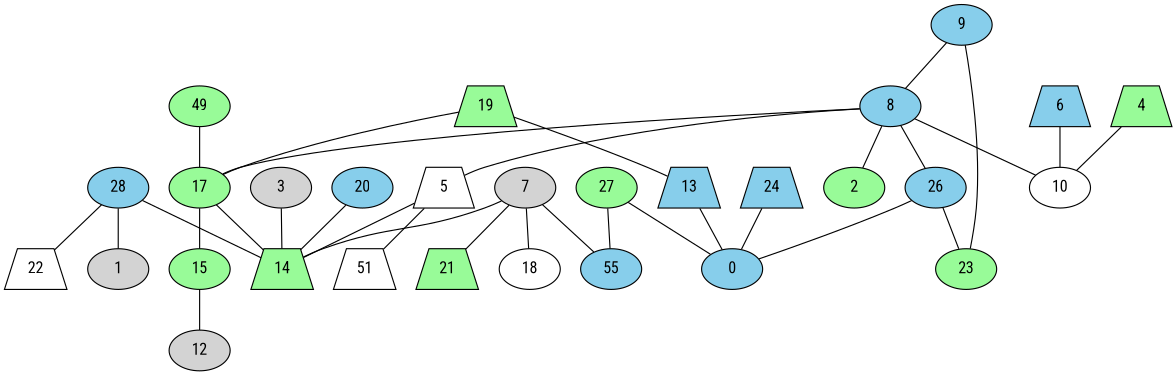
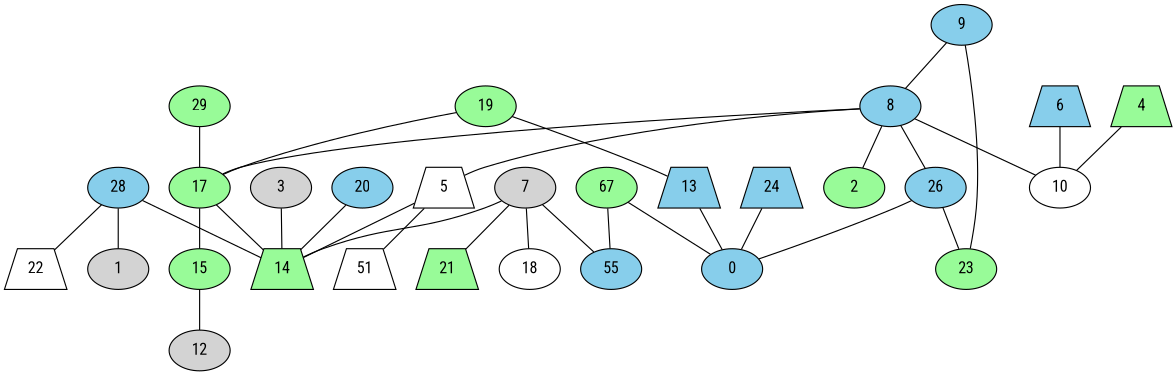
(200, 106) -> (200, 106)
(486, 106) -> (486, 106)
(607, 188) -> (607, 188)
